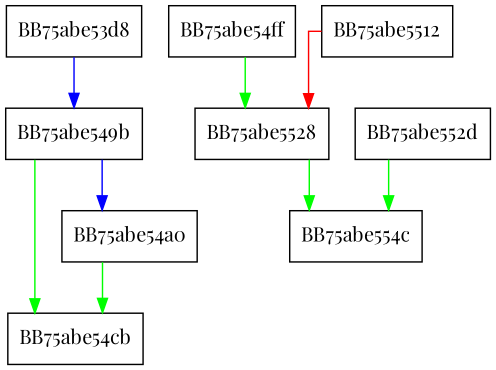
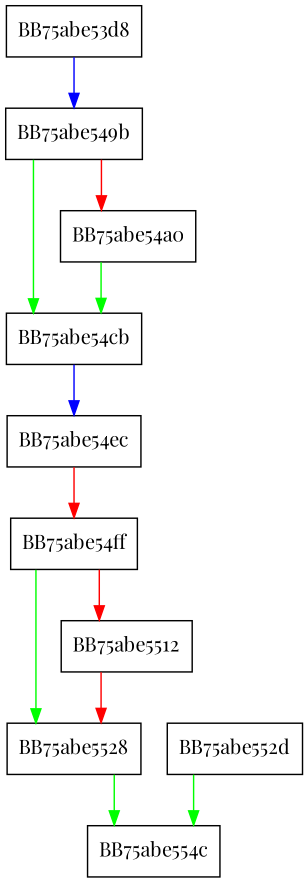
(102, 178) -> (101, 178)
none -> (74, 441)
none -> (99, 588)
